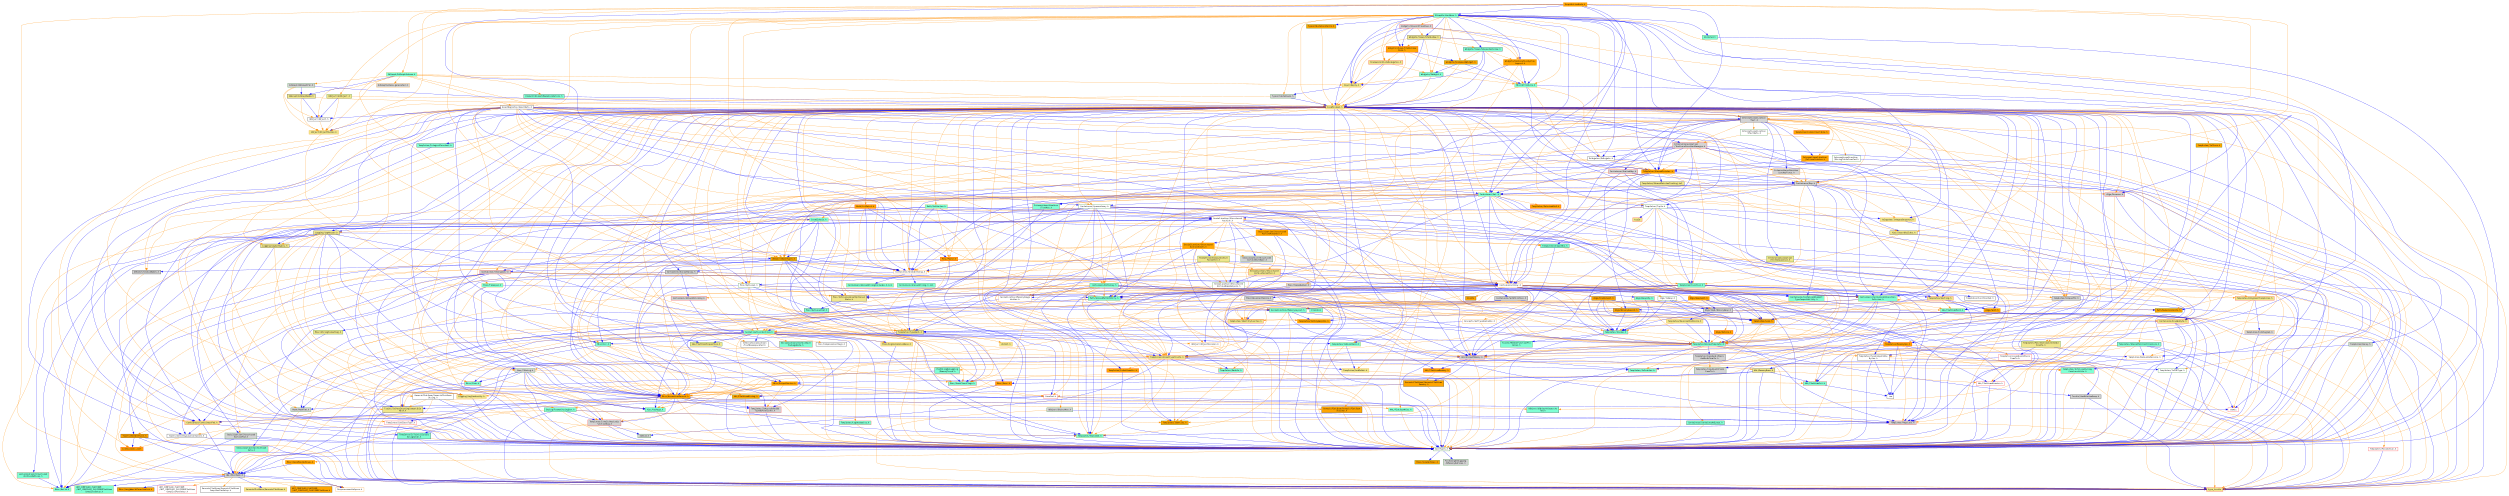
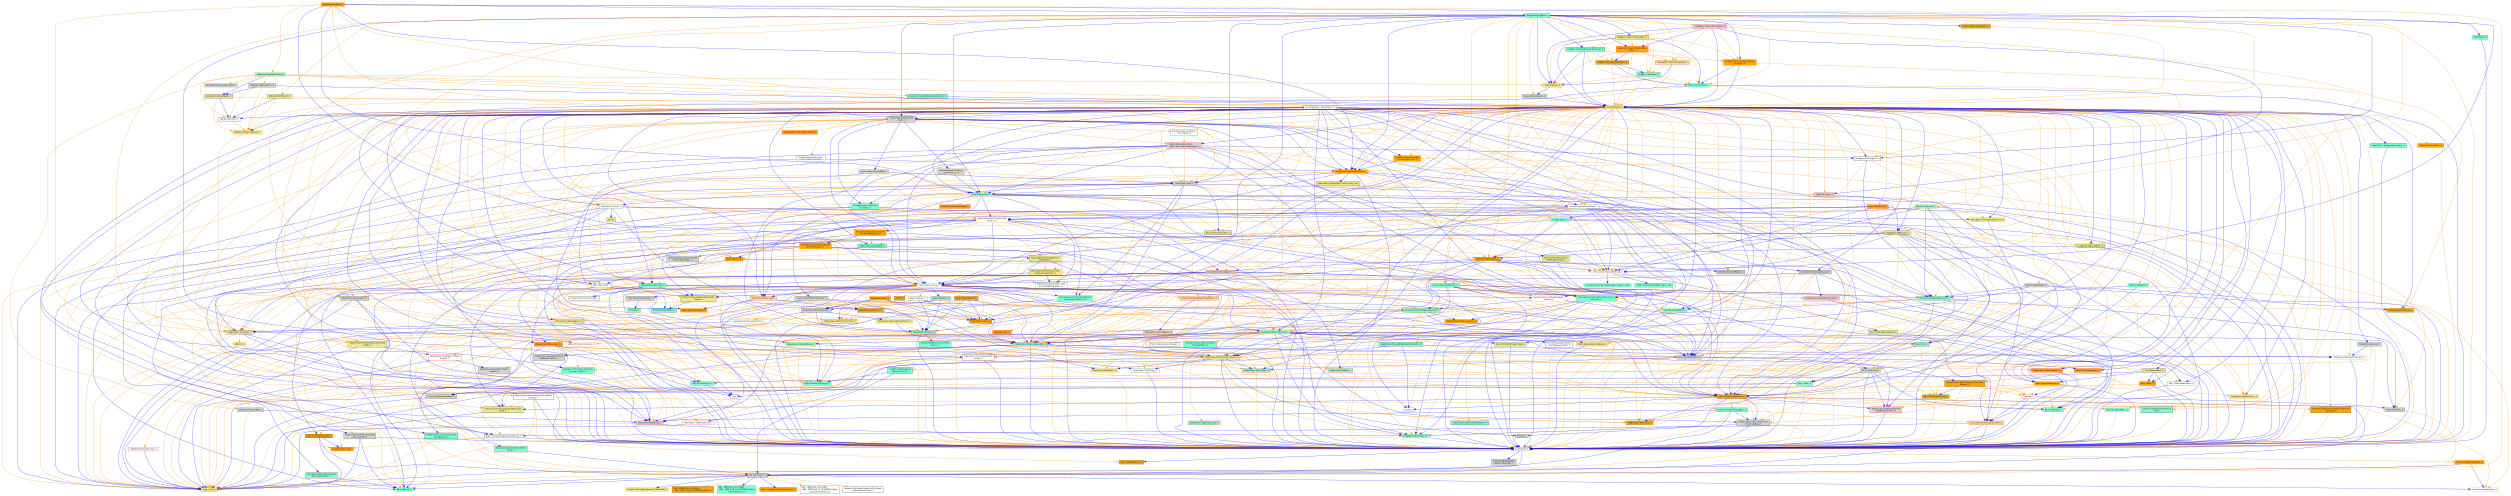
(1992, 310) -> (694, 310)
(987, 318) -> (1711, 286)
(758, 433) -> (808, 454)
